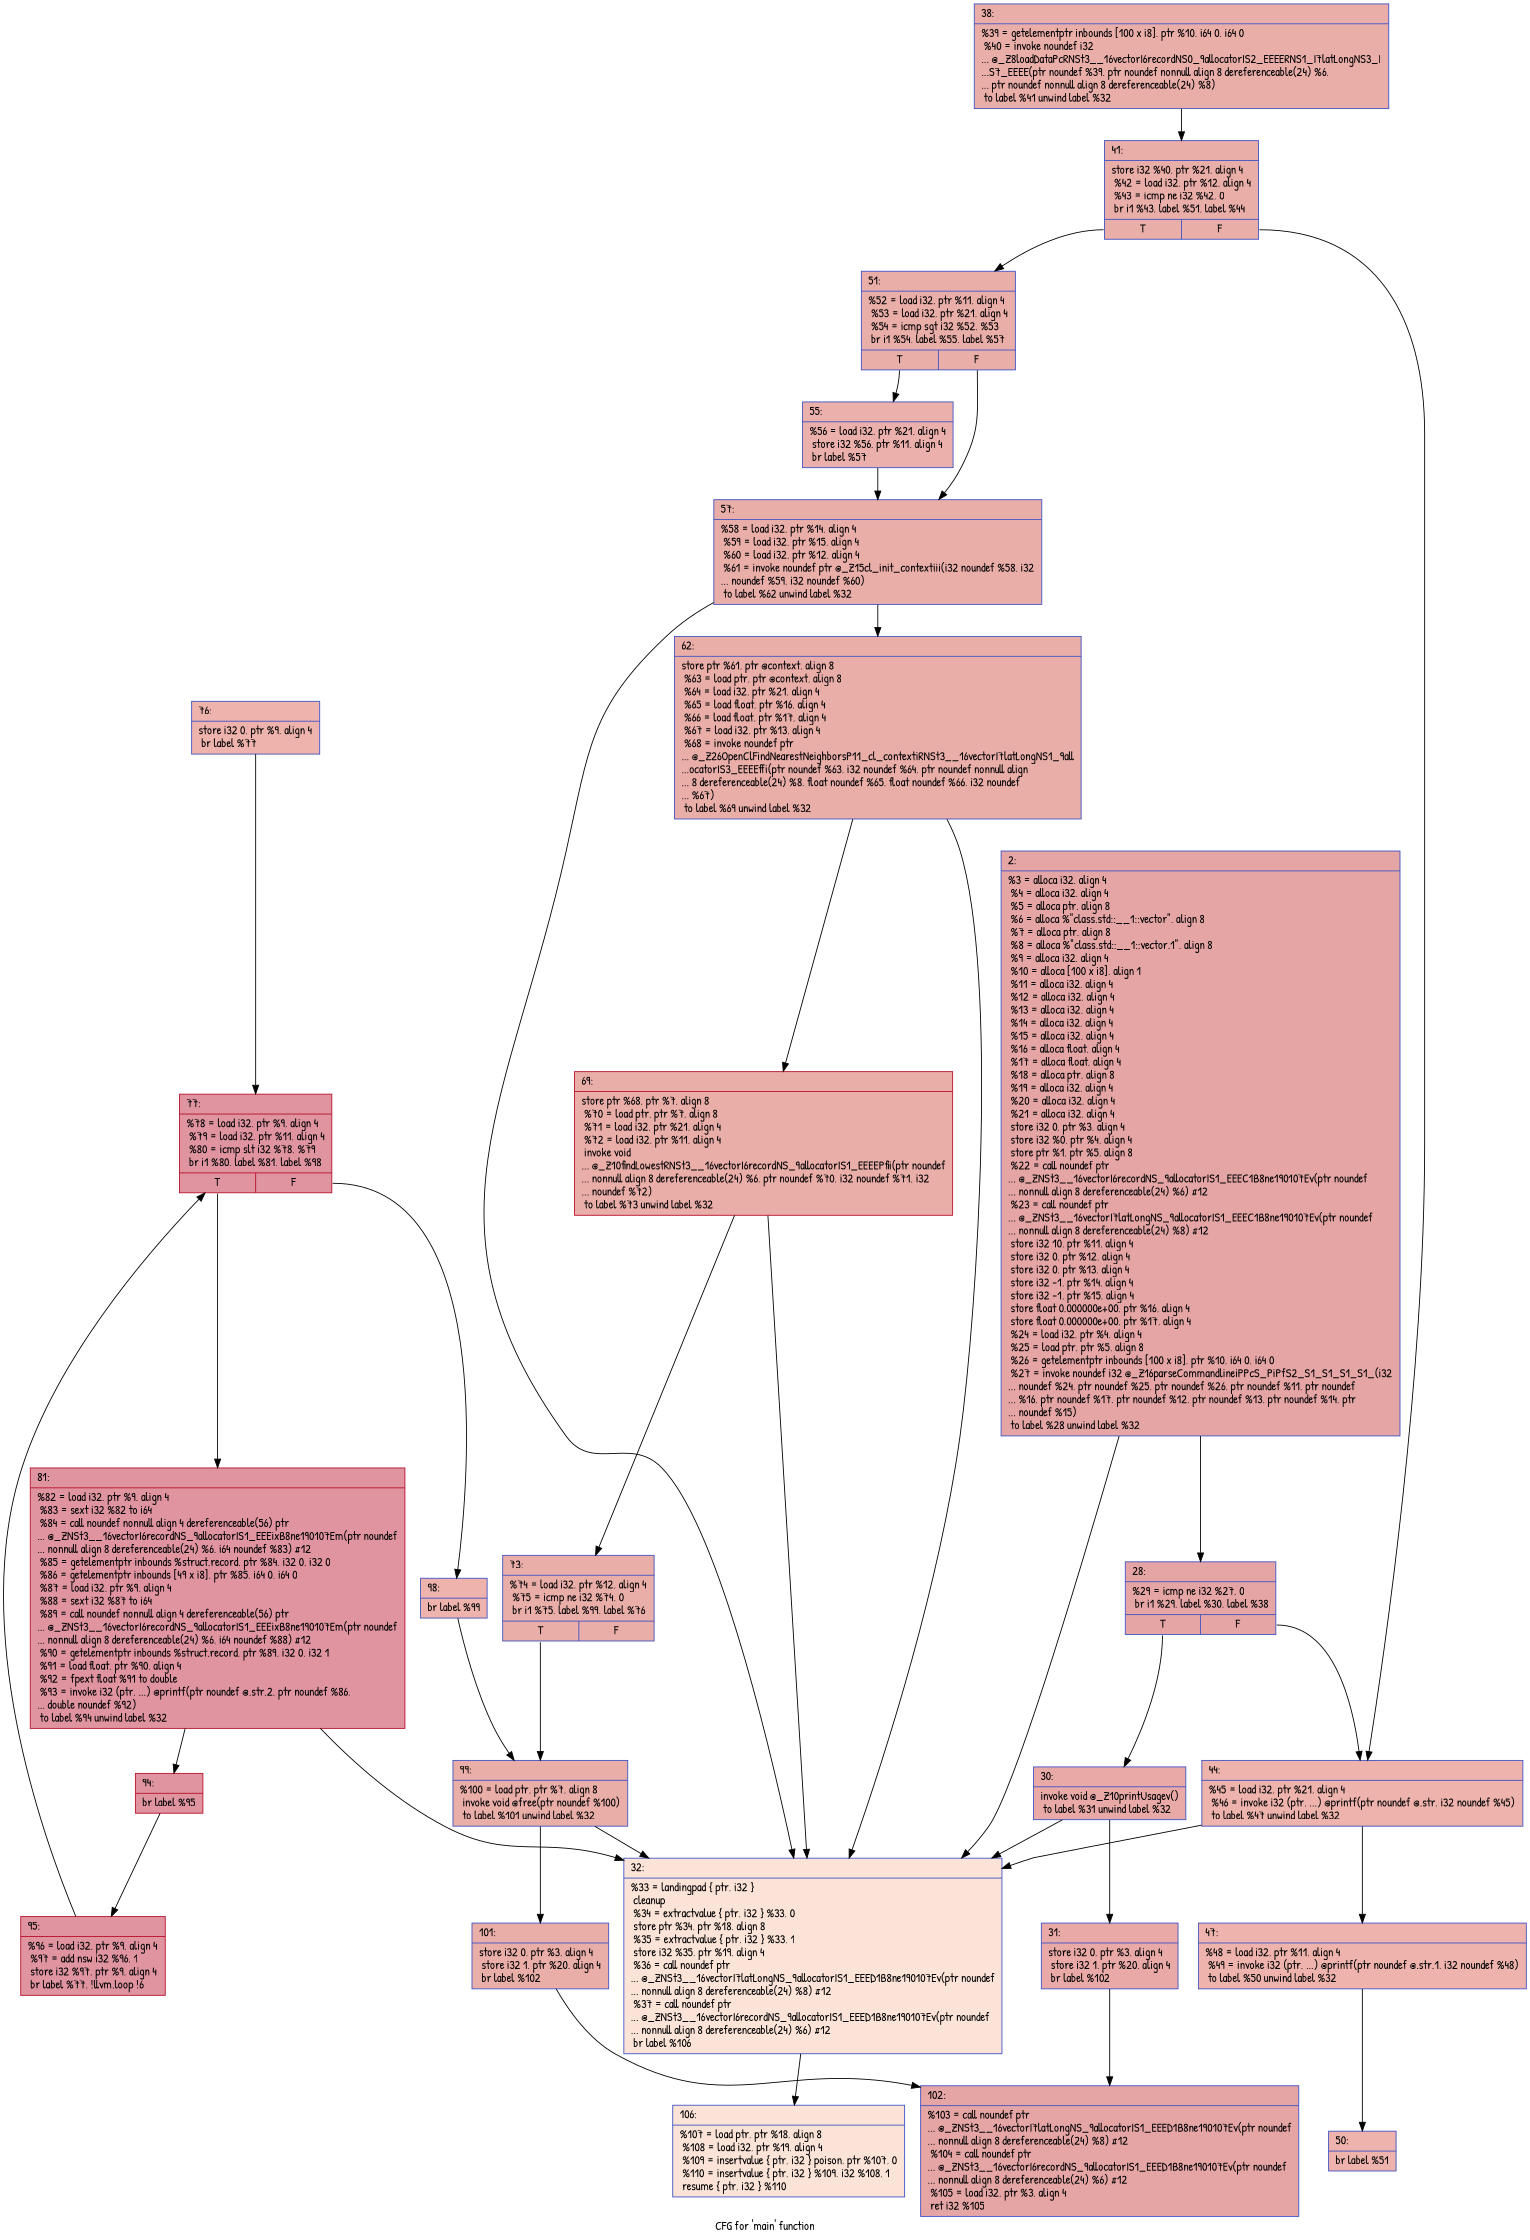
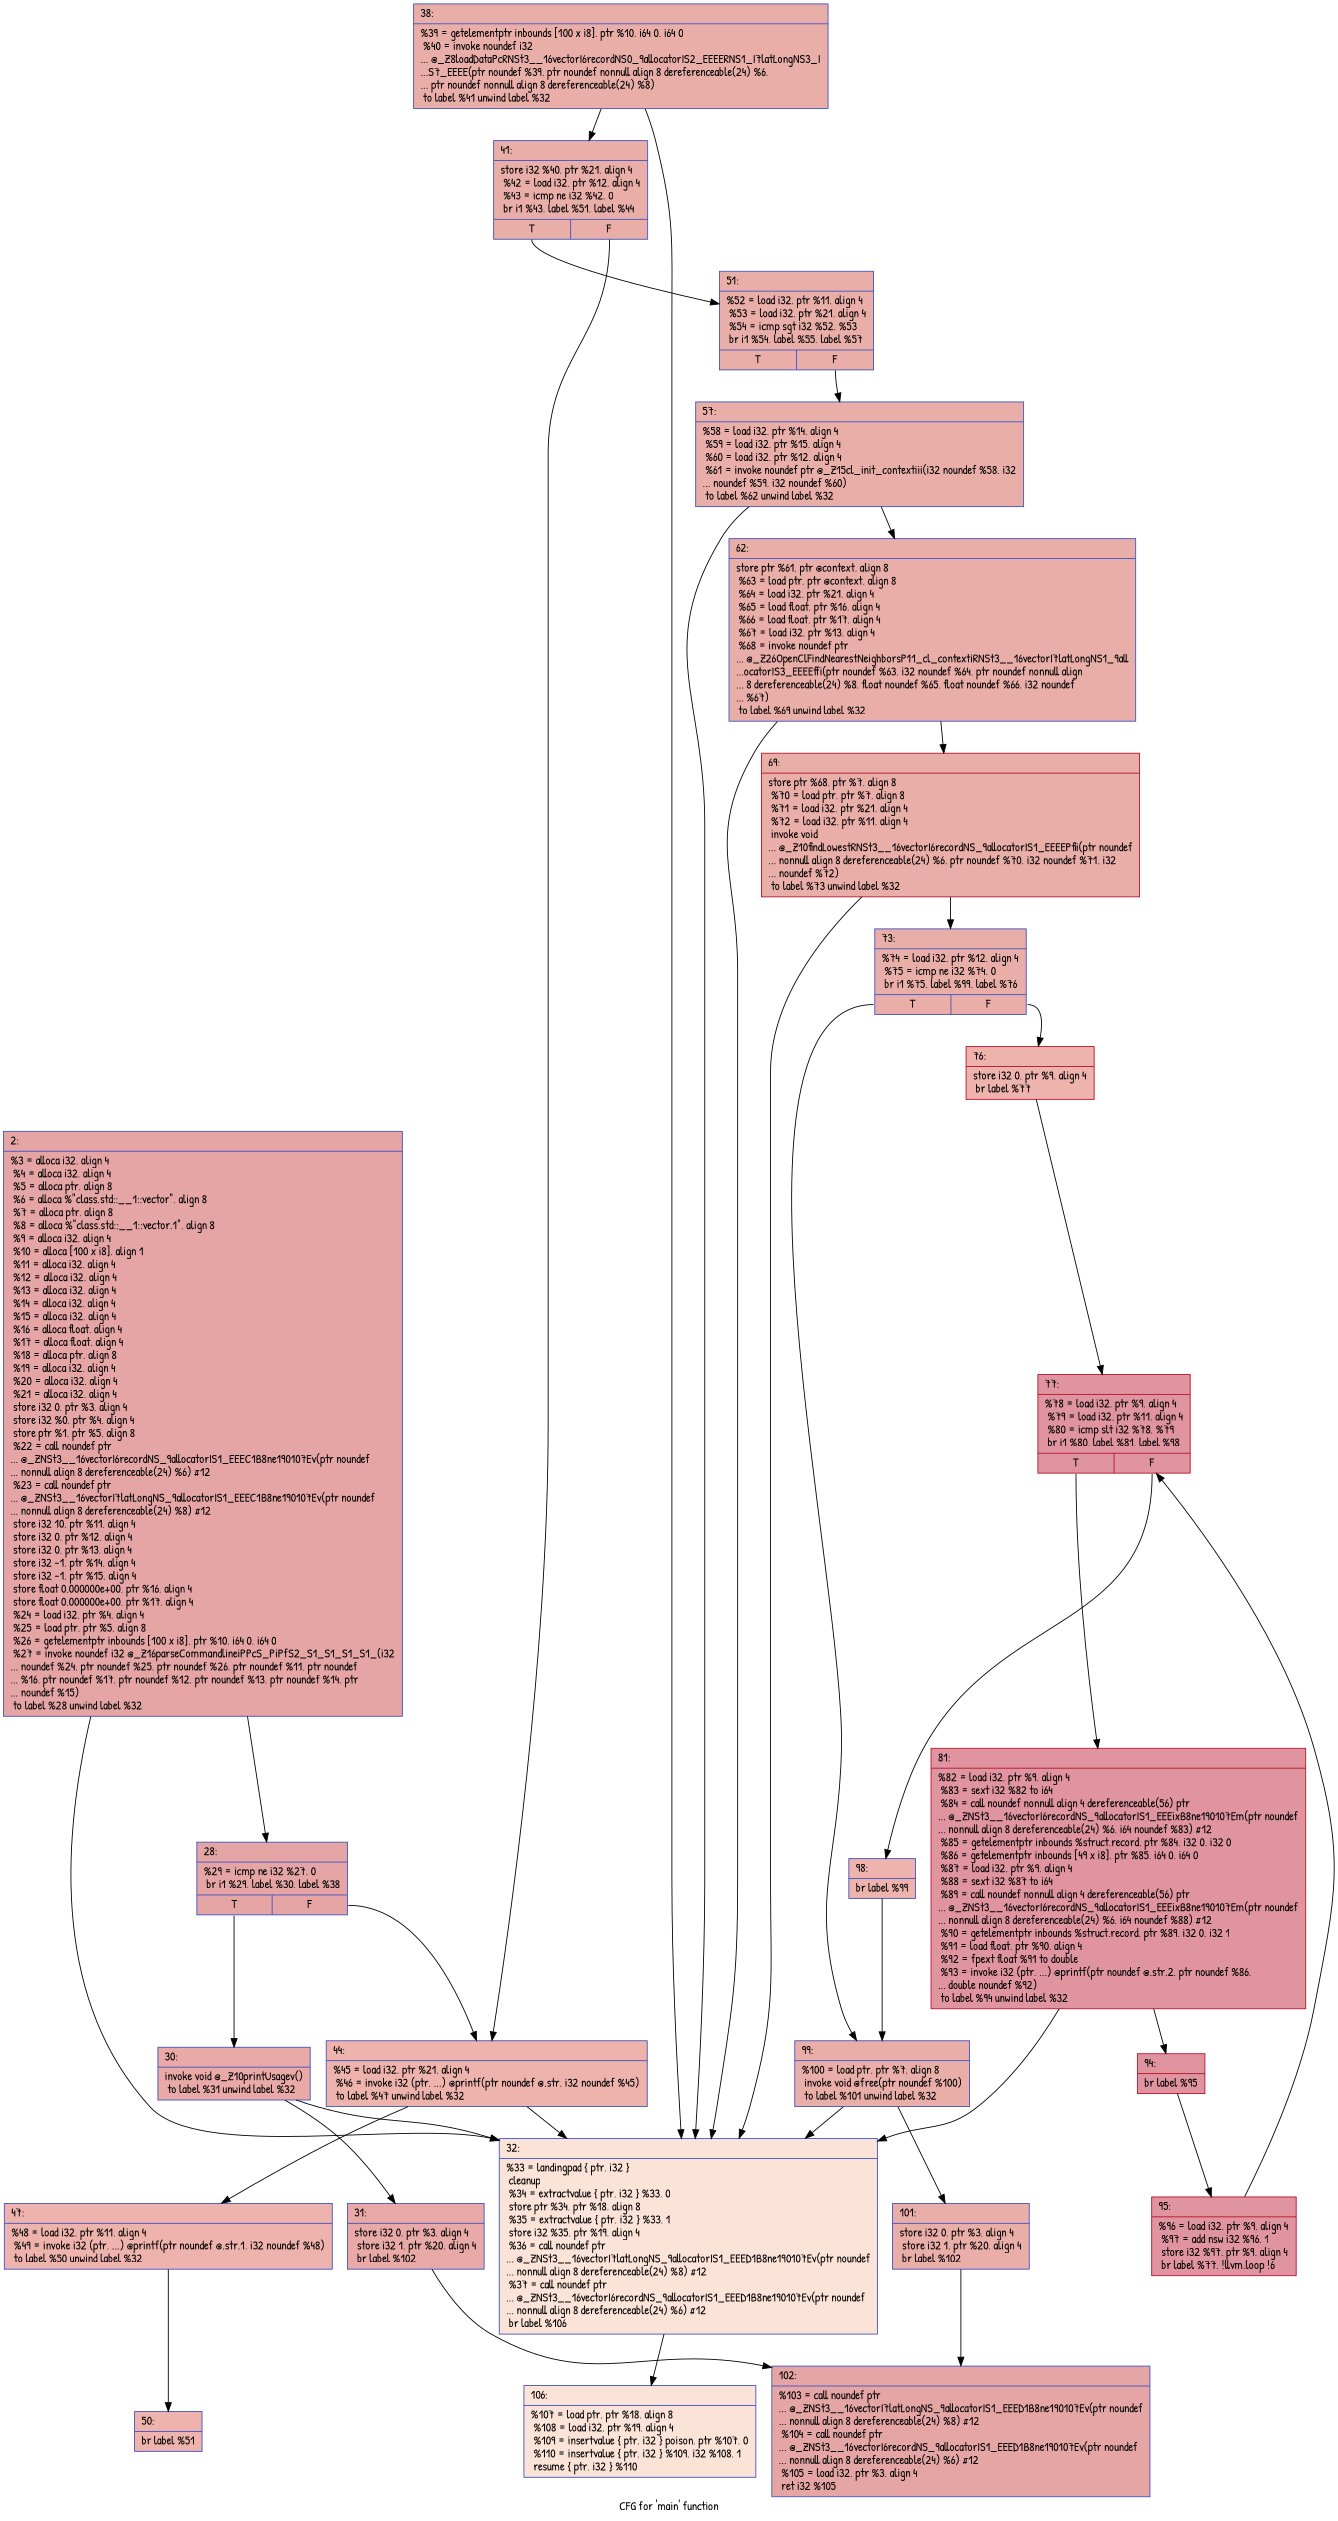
(878, 435) -> none
(256, 728) -> (1030, 1073)
none -> (1041, 1017)
none -> (672, 1118)
